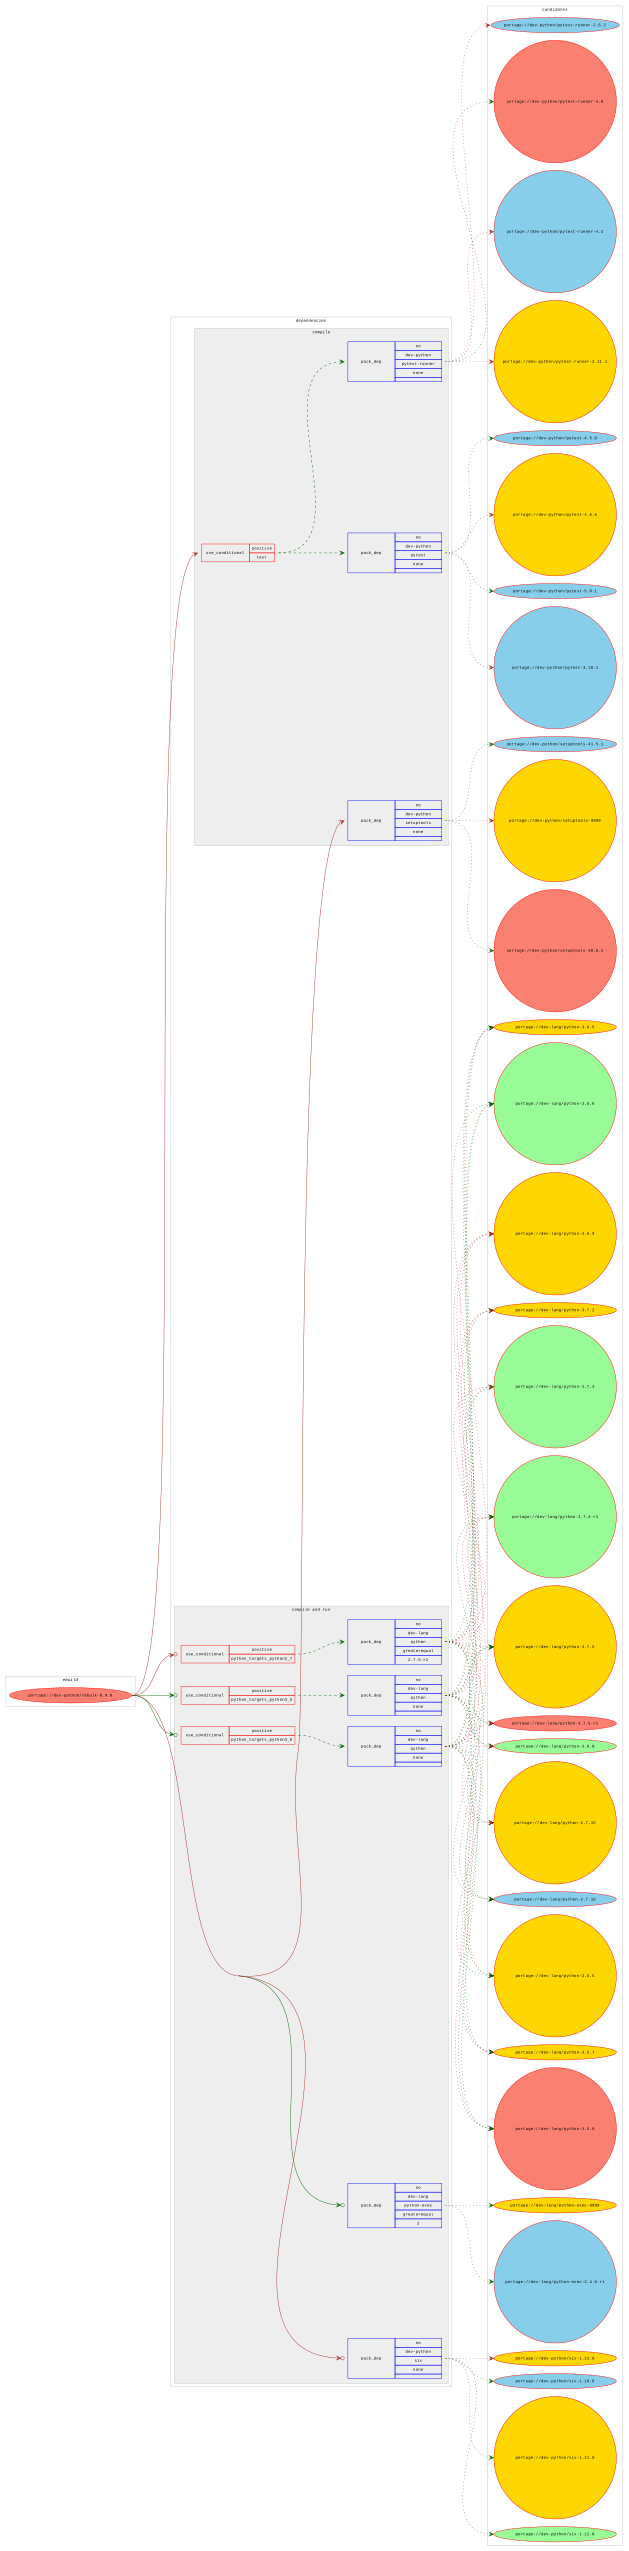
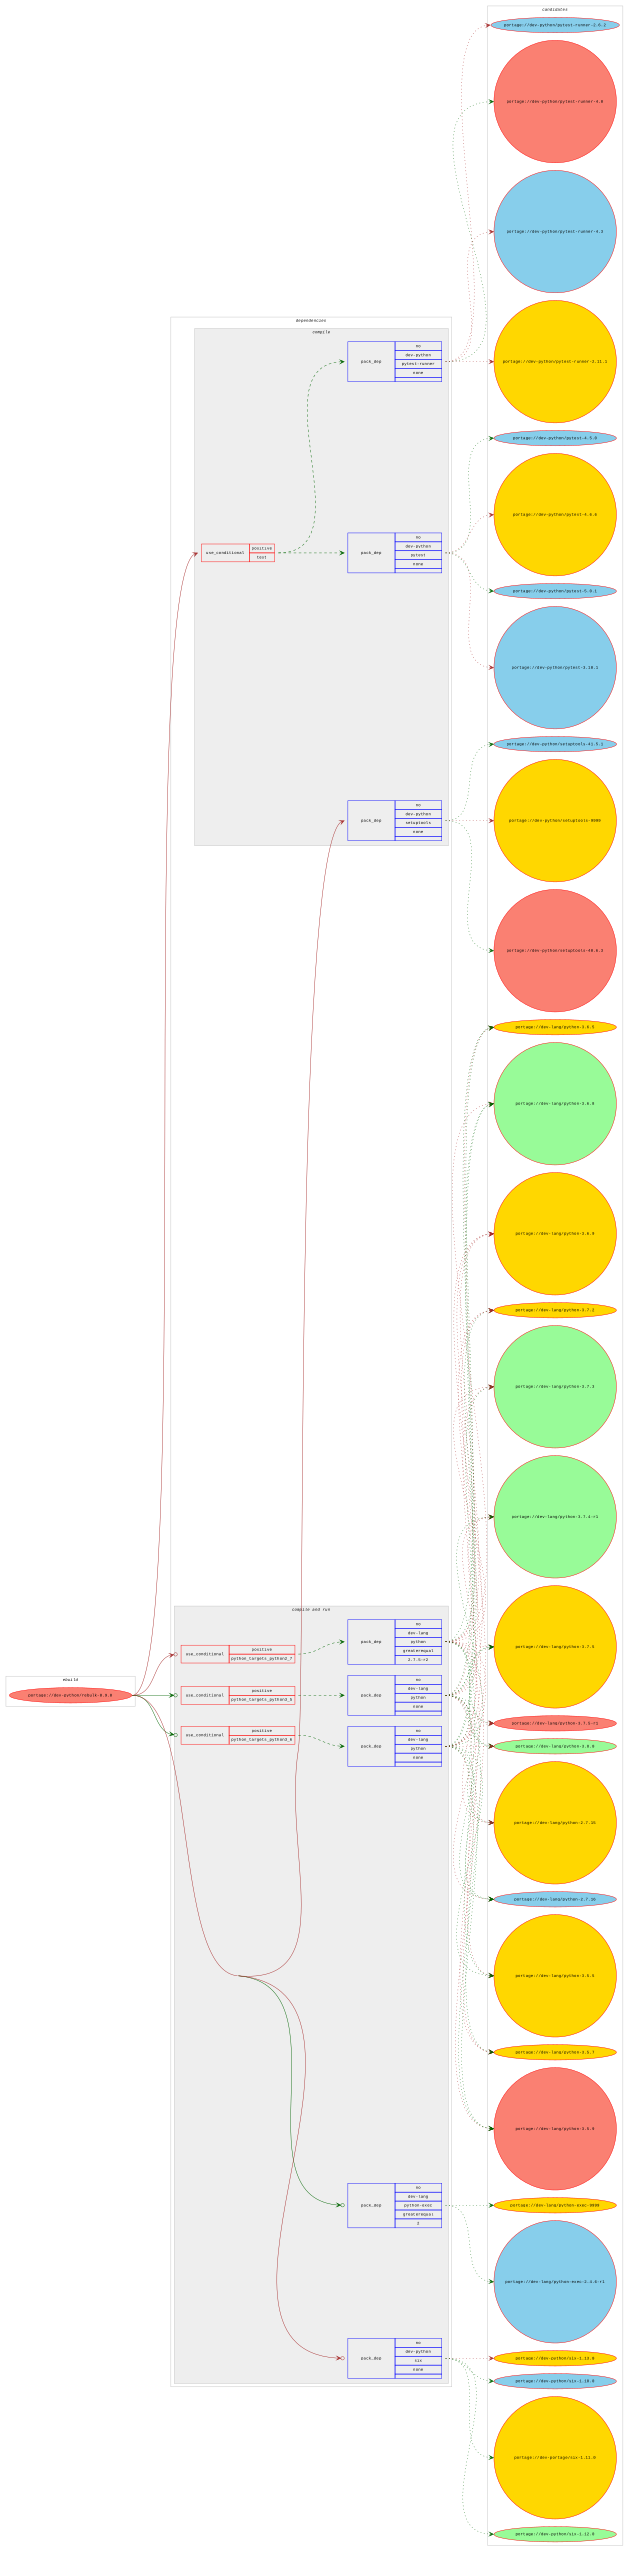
(555, 2458) -> (555, 2458)
